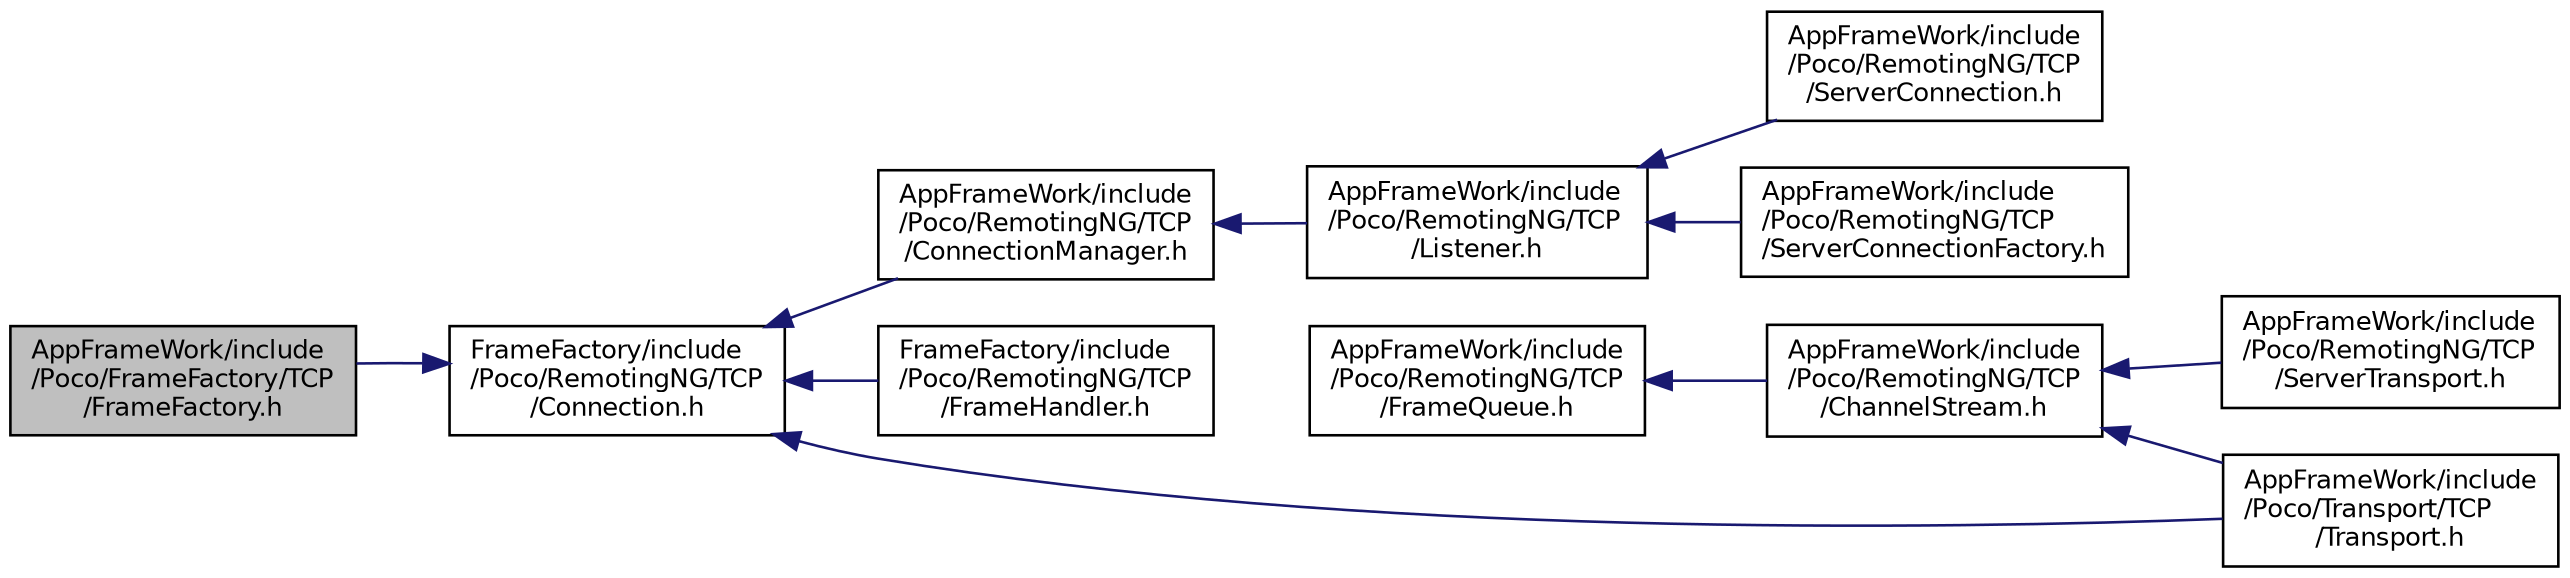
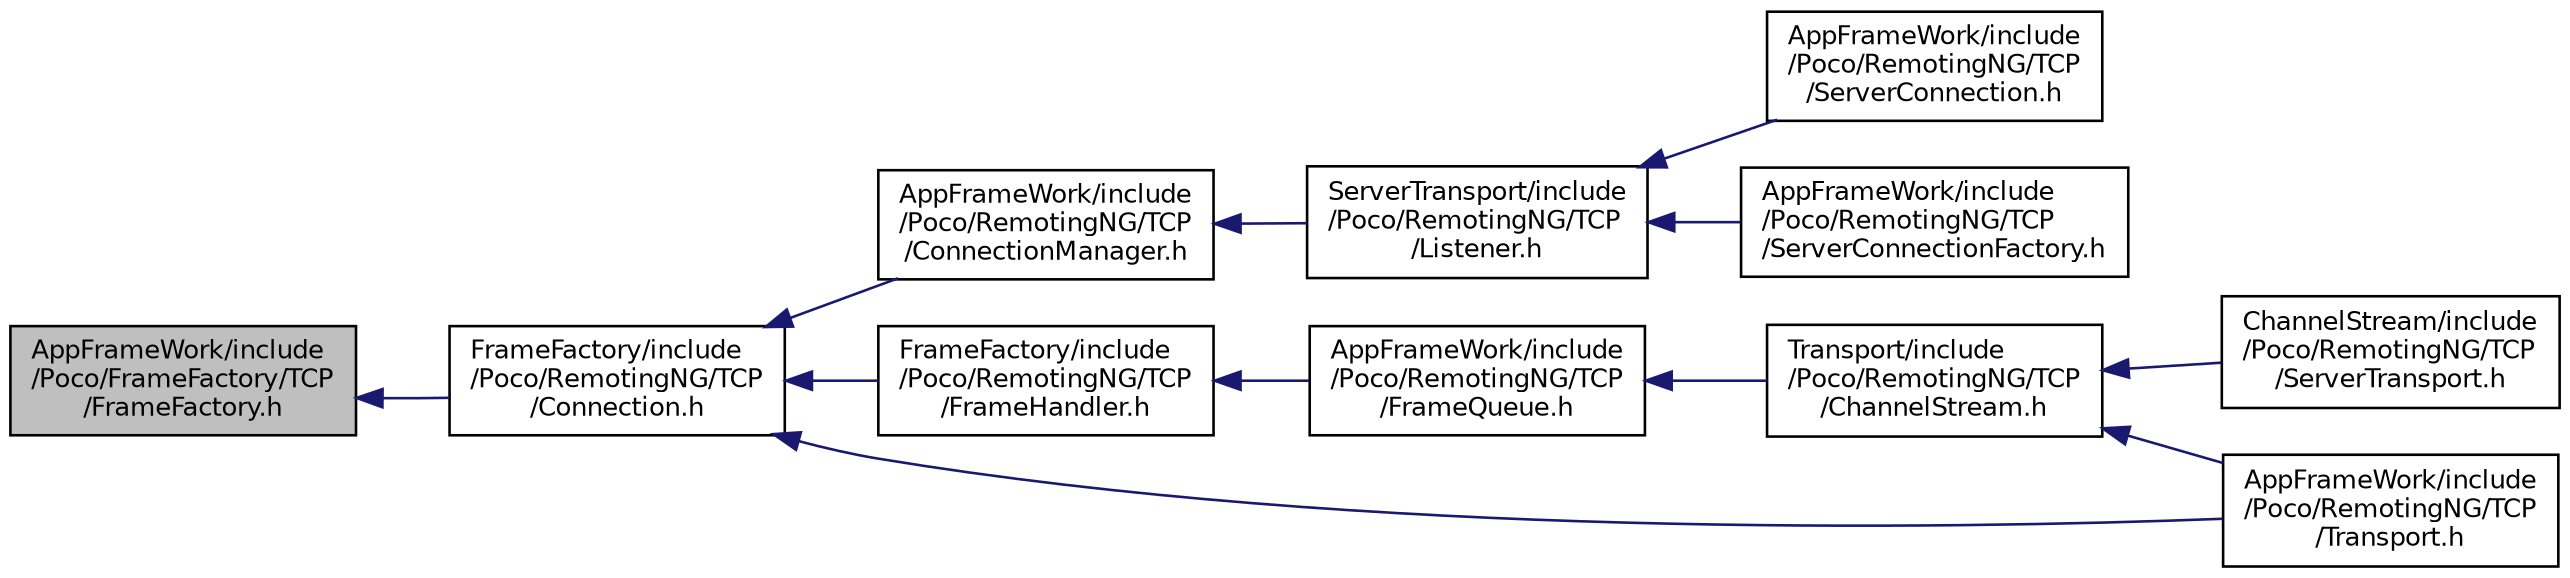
(1477, 222) -> (1477, 222)
(2391, 352) -> (2391, 352)
(390, 363) -> (416, 398)
none -> (1275, 381)
(1935, 381) -> (1935, 381)
(2391, 511) -> (2391, 511)
